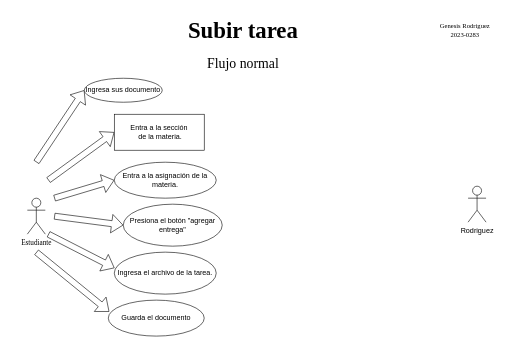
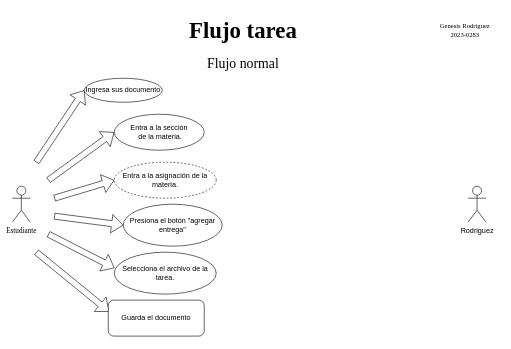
(243, 30) -> (243, 30)
(159, 132) -> (159, 132)
(165, 180) -> (165, 180)
(36, 216) -> (21, 204)
(165, 273) -> (165, 273)
(156, 318) -> (156, 318)
